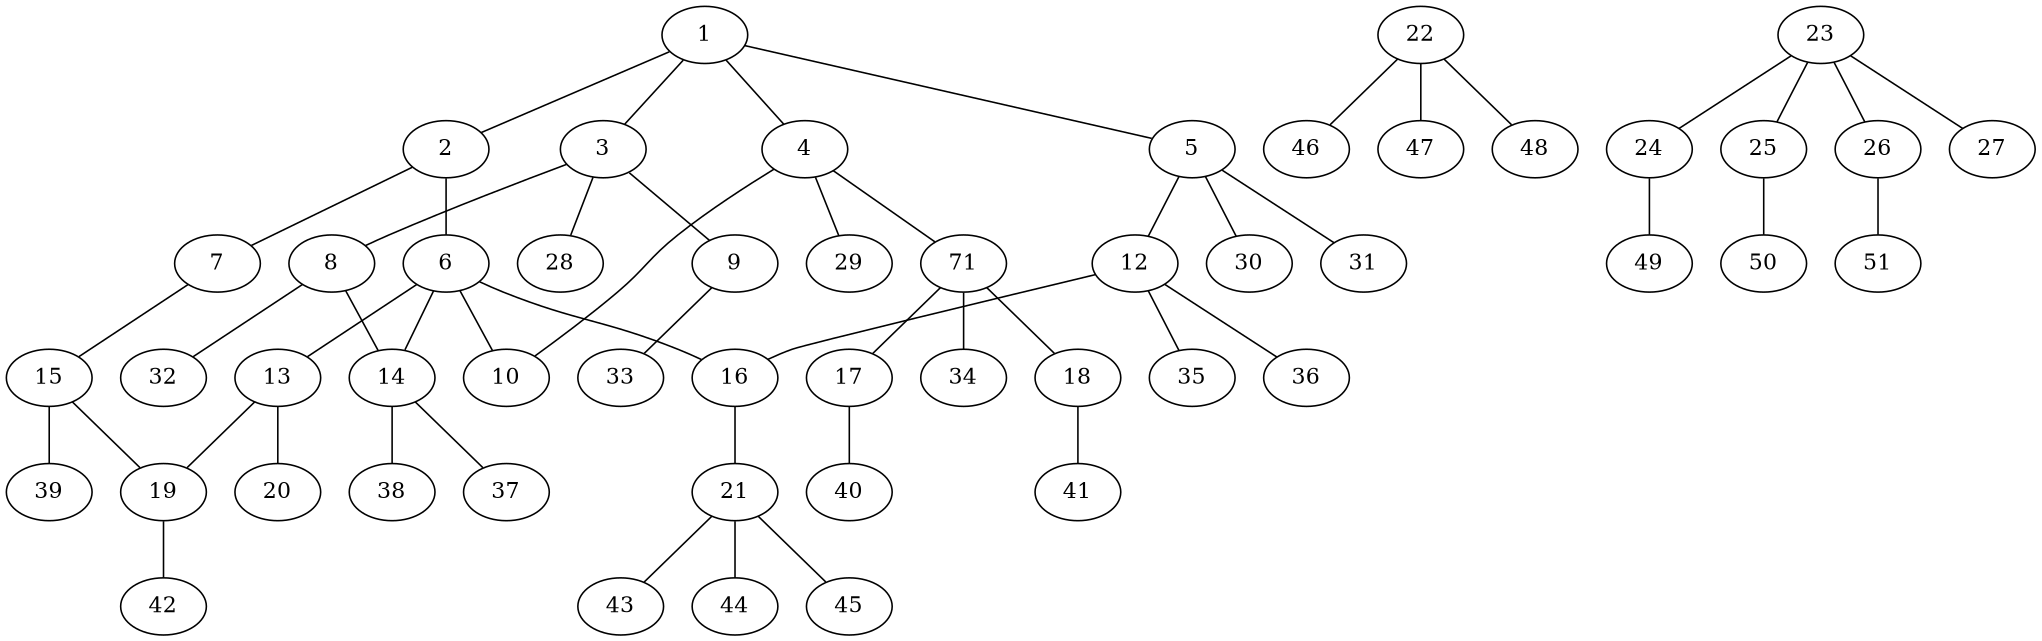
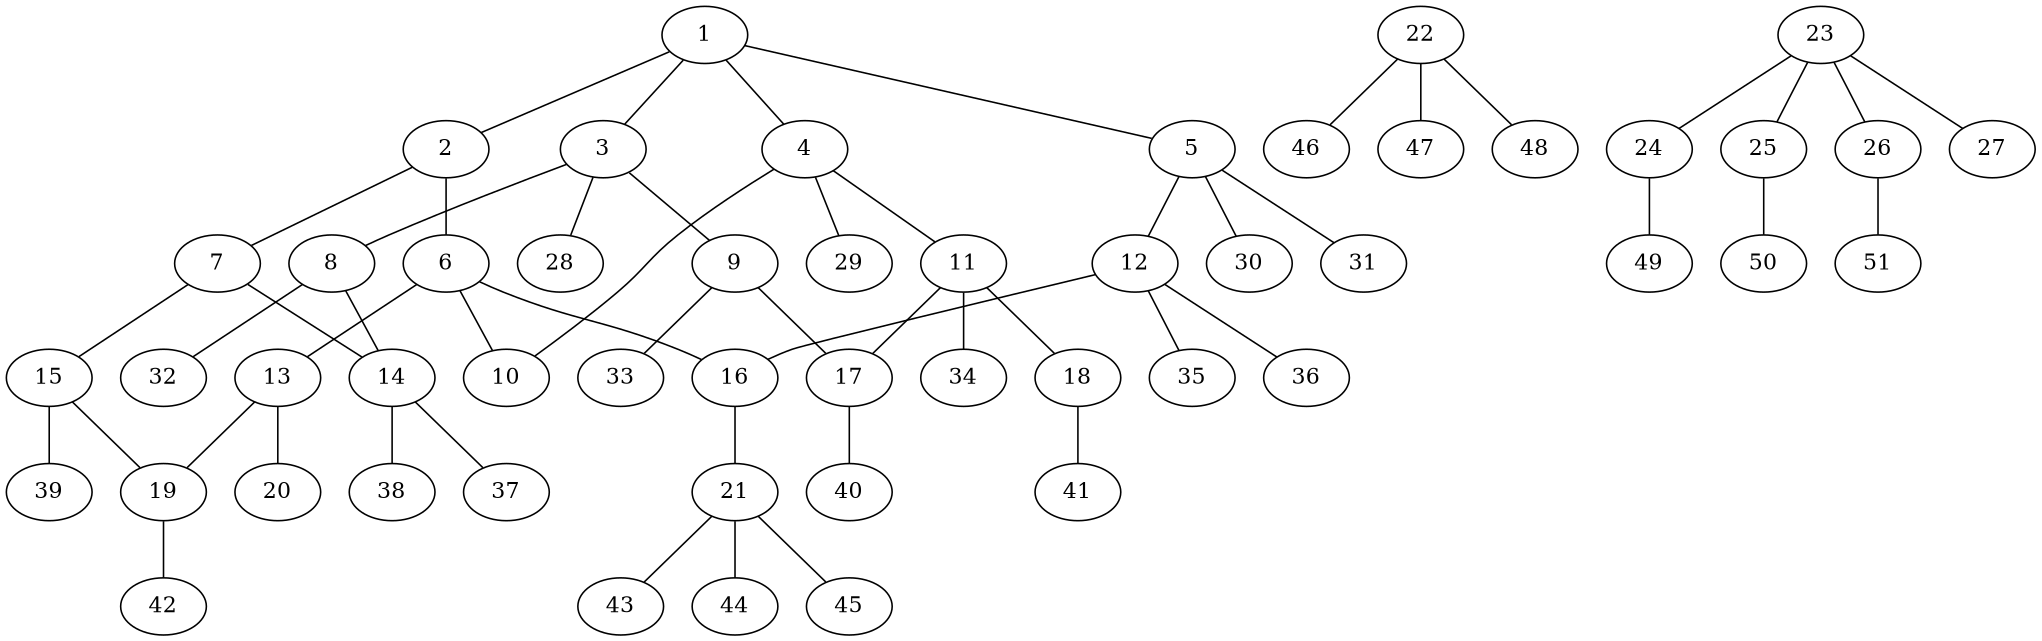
(964, 264) -> (964, 264)
(419, 320) -> (305, 321)
none -> (792, 321)
